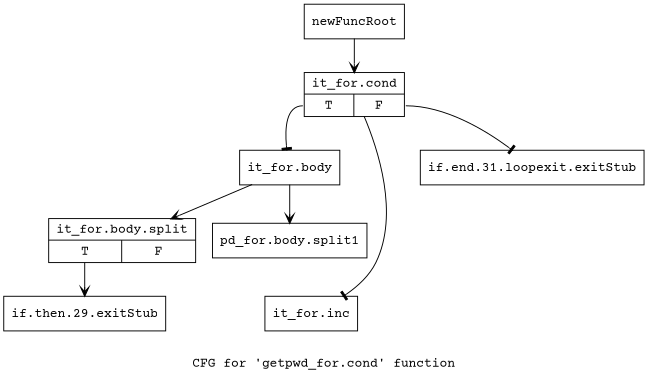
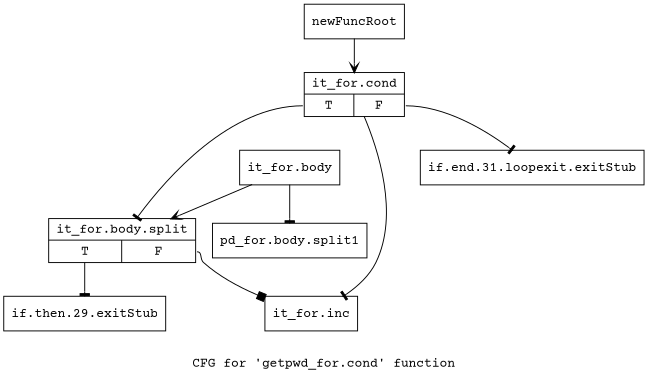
(287, 122) -> (210, 142)
(290, 202) -> (290, 202)
(85, 277) -> (85, 277)
none -> (223, 277)
